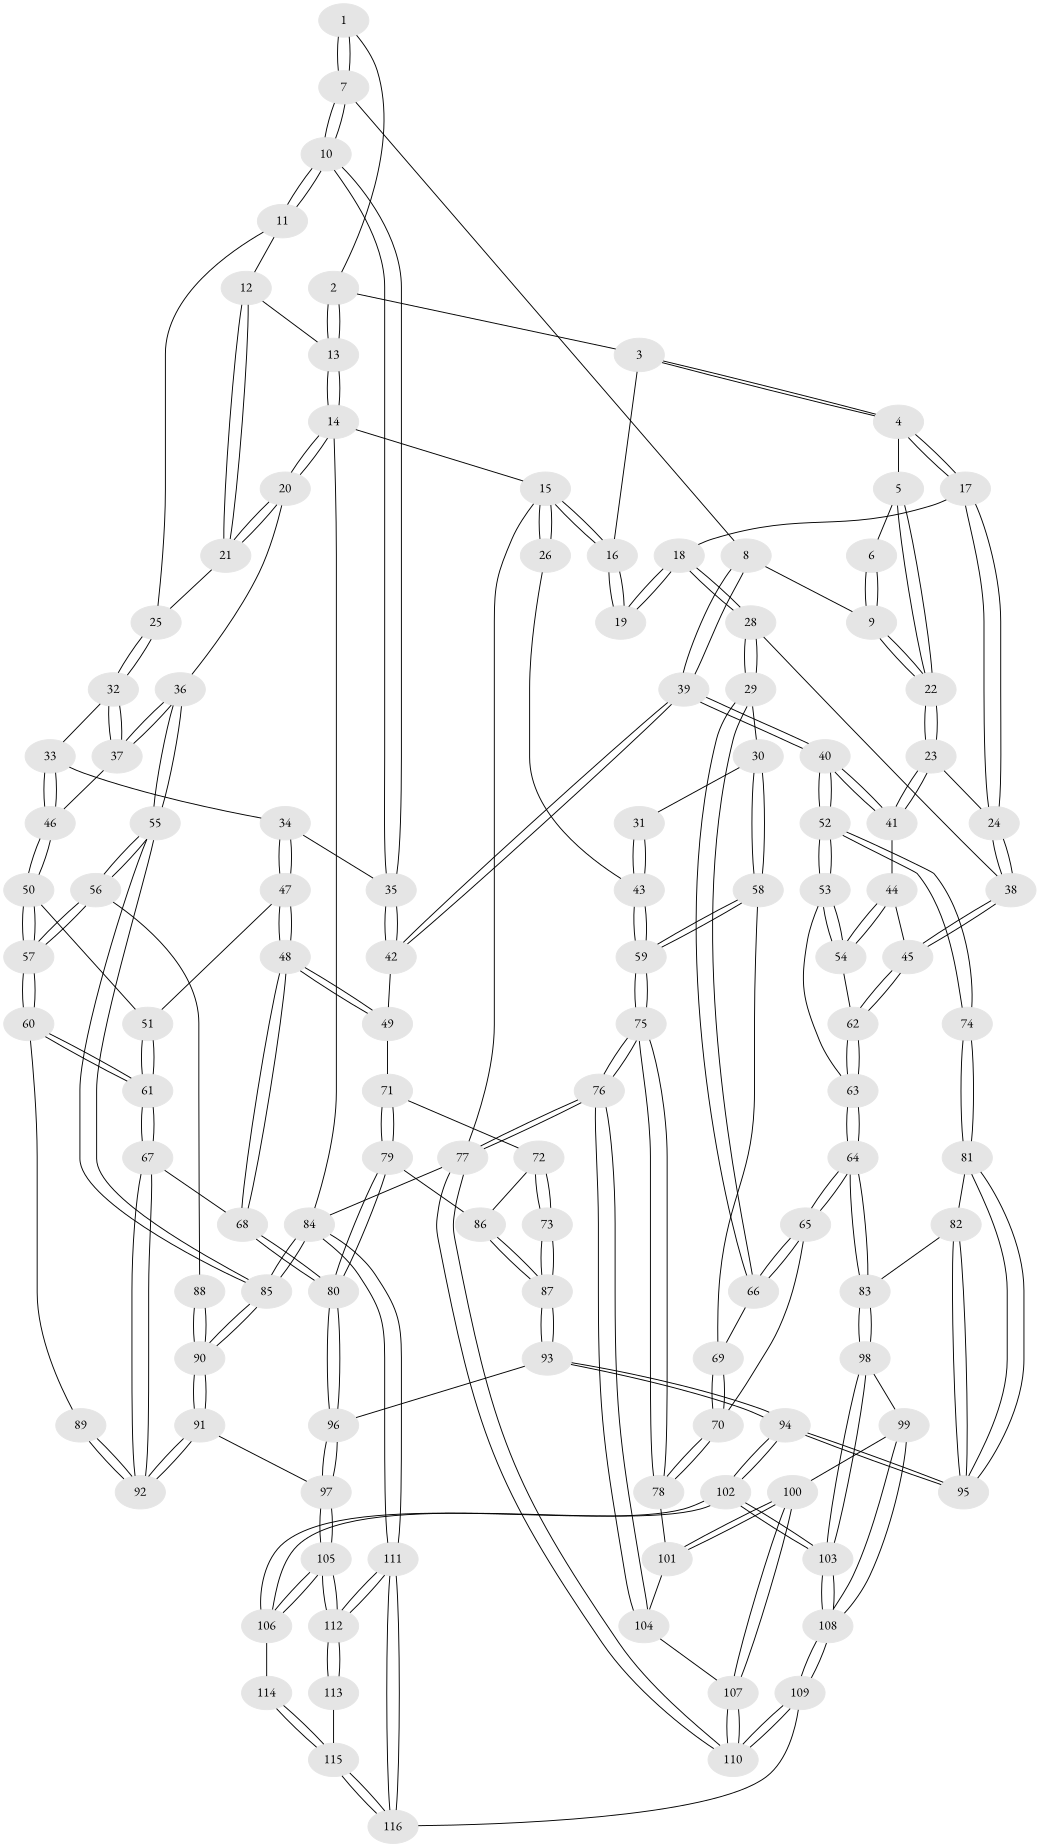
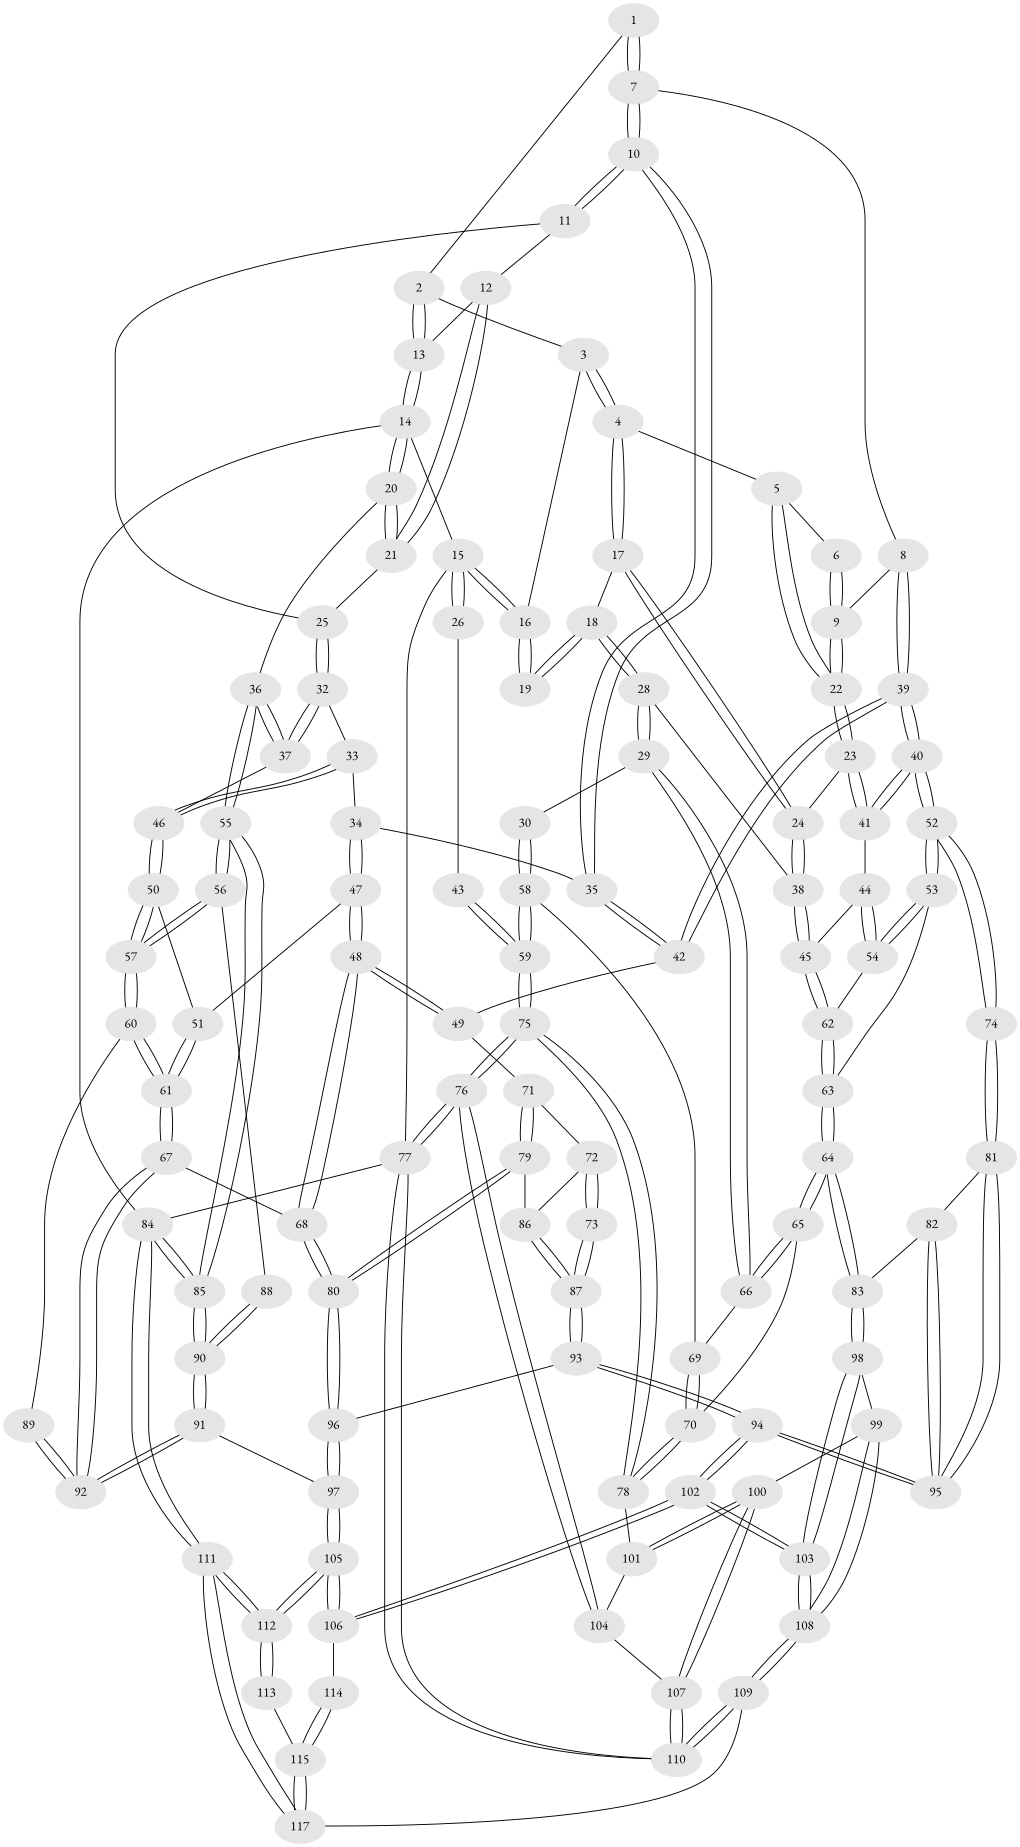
(639, 823) -> none
(393, 1827) -> (300, 1827)
